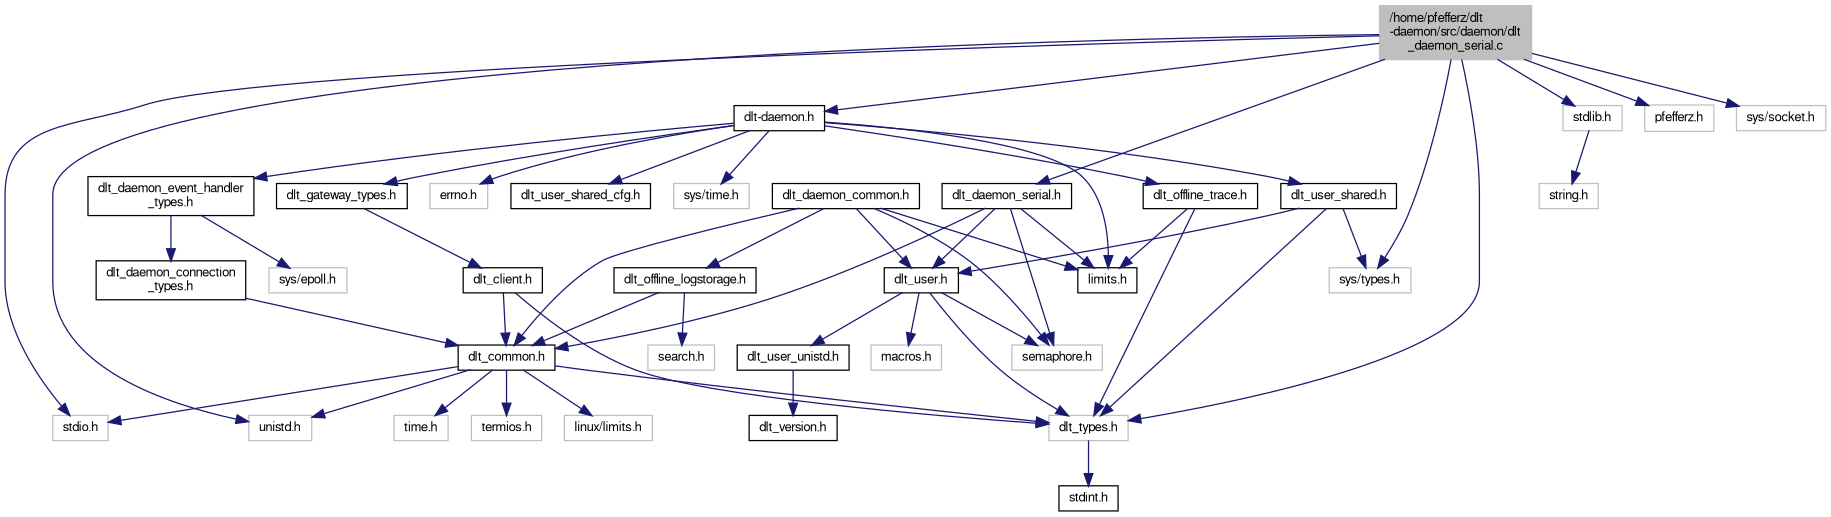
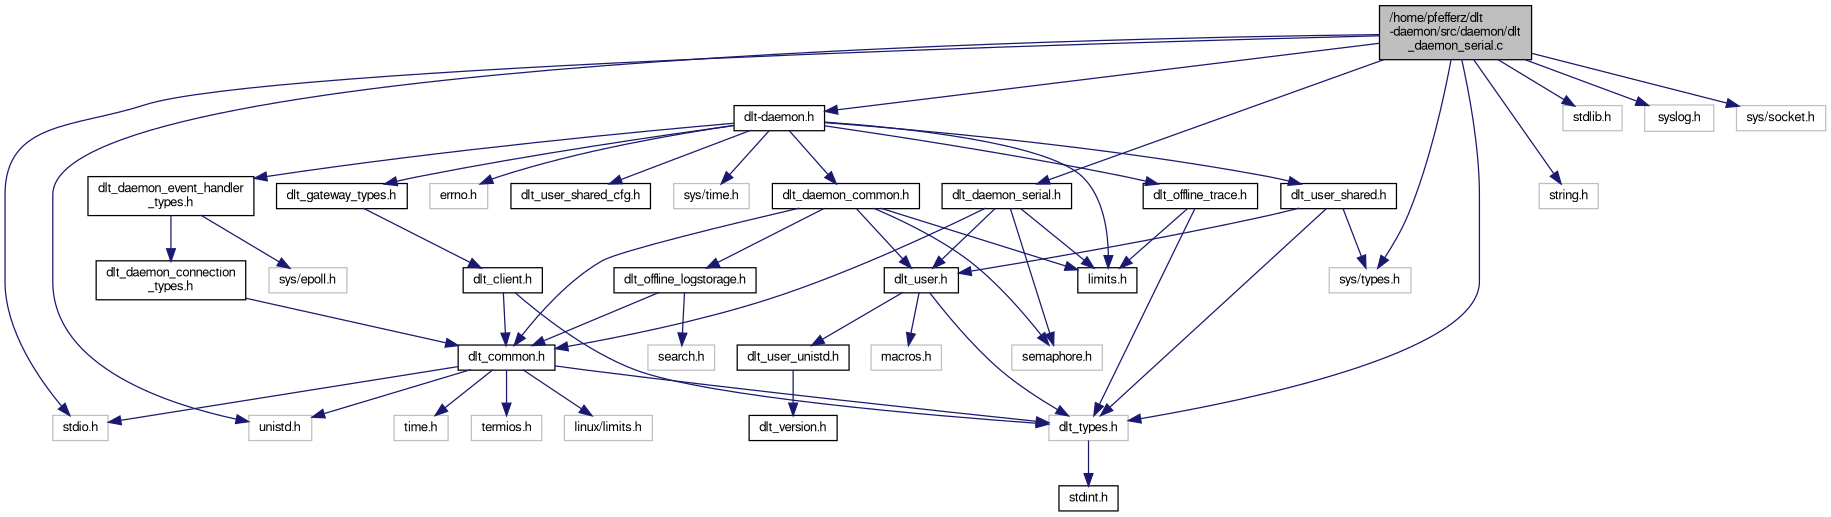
(1456, 33) -> (1456, 33)
(1679, 118) -> (1679, 118)
(1582, 151) -> (1514, 117)
none -> (808, 152)
(984, 316) -> none
